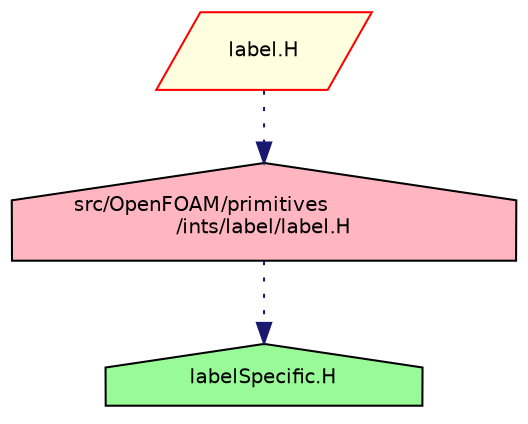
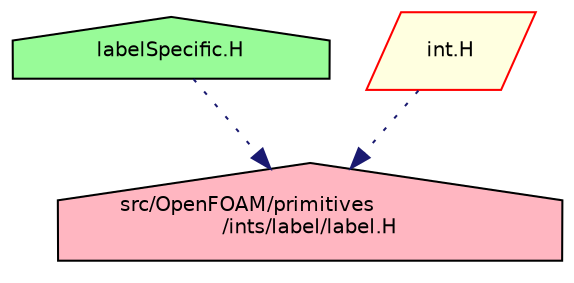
(264, 51) -> (451, 51)
(264, 292) -> (225, 116)
